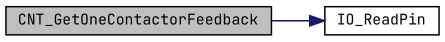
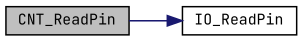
(139, 21) -> (67, 21)
